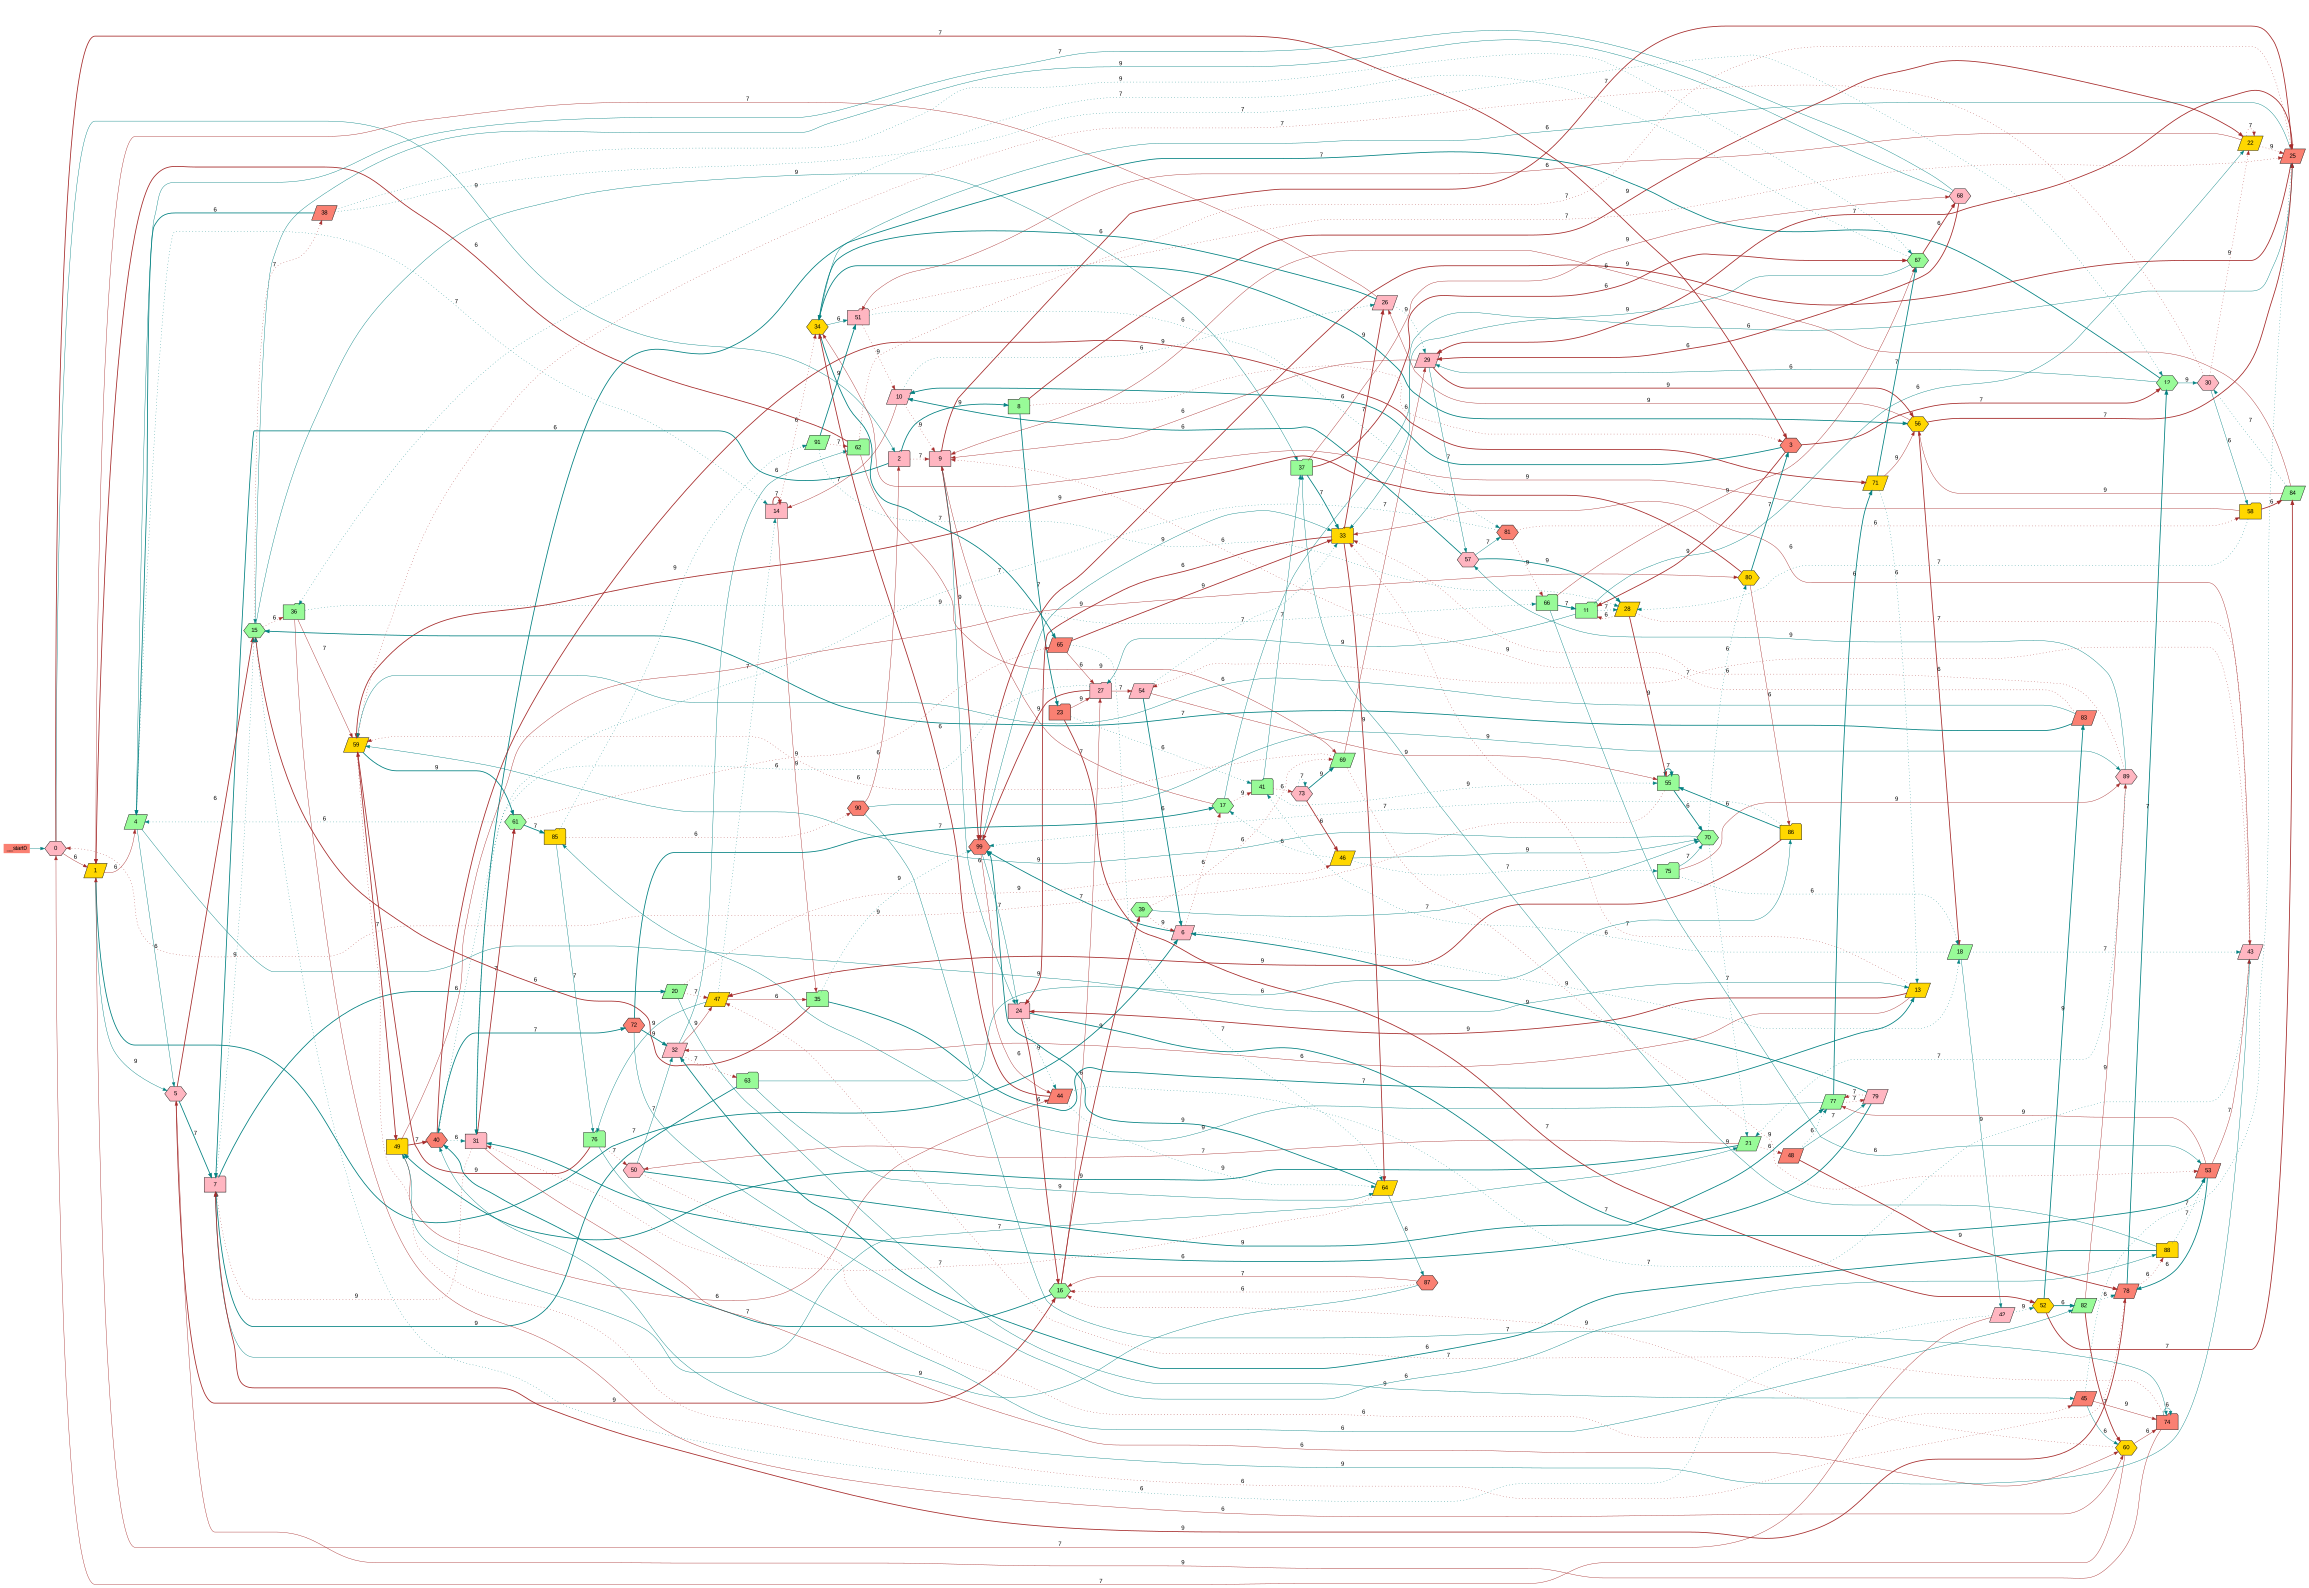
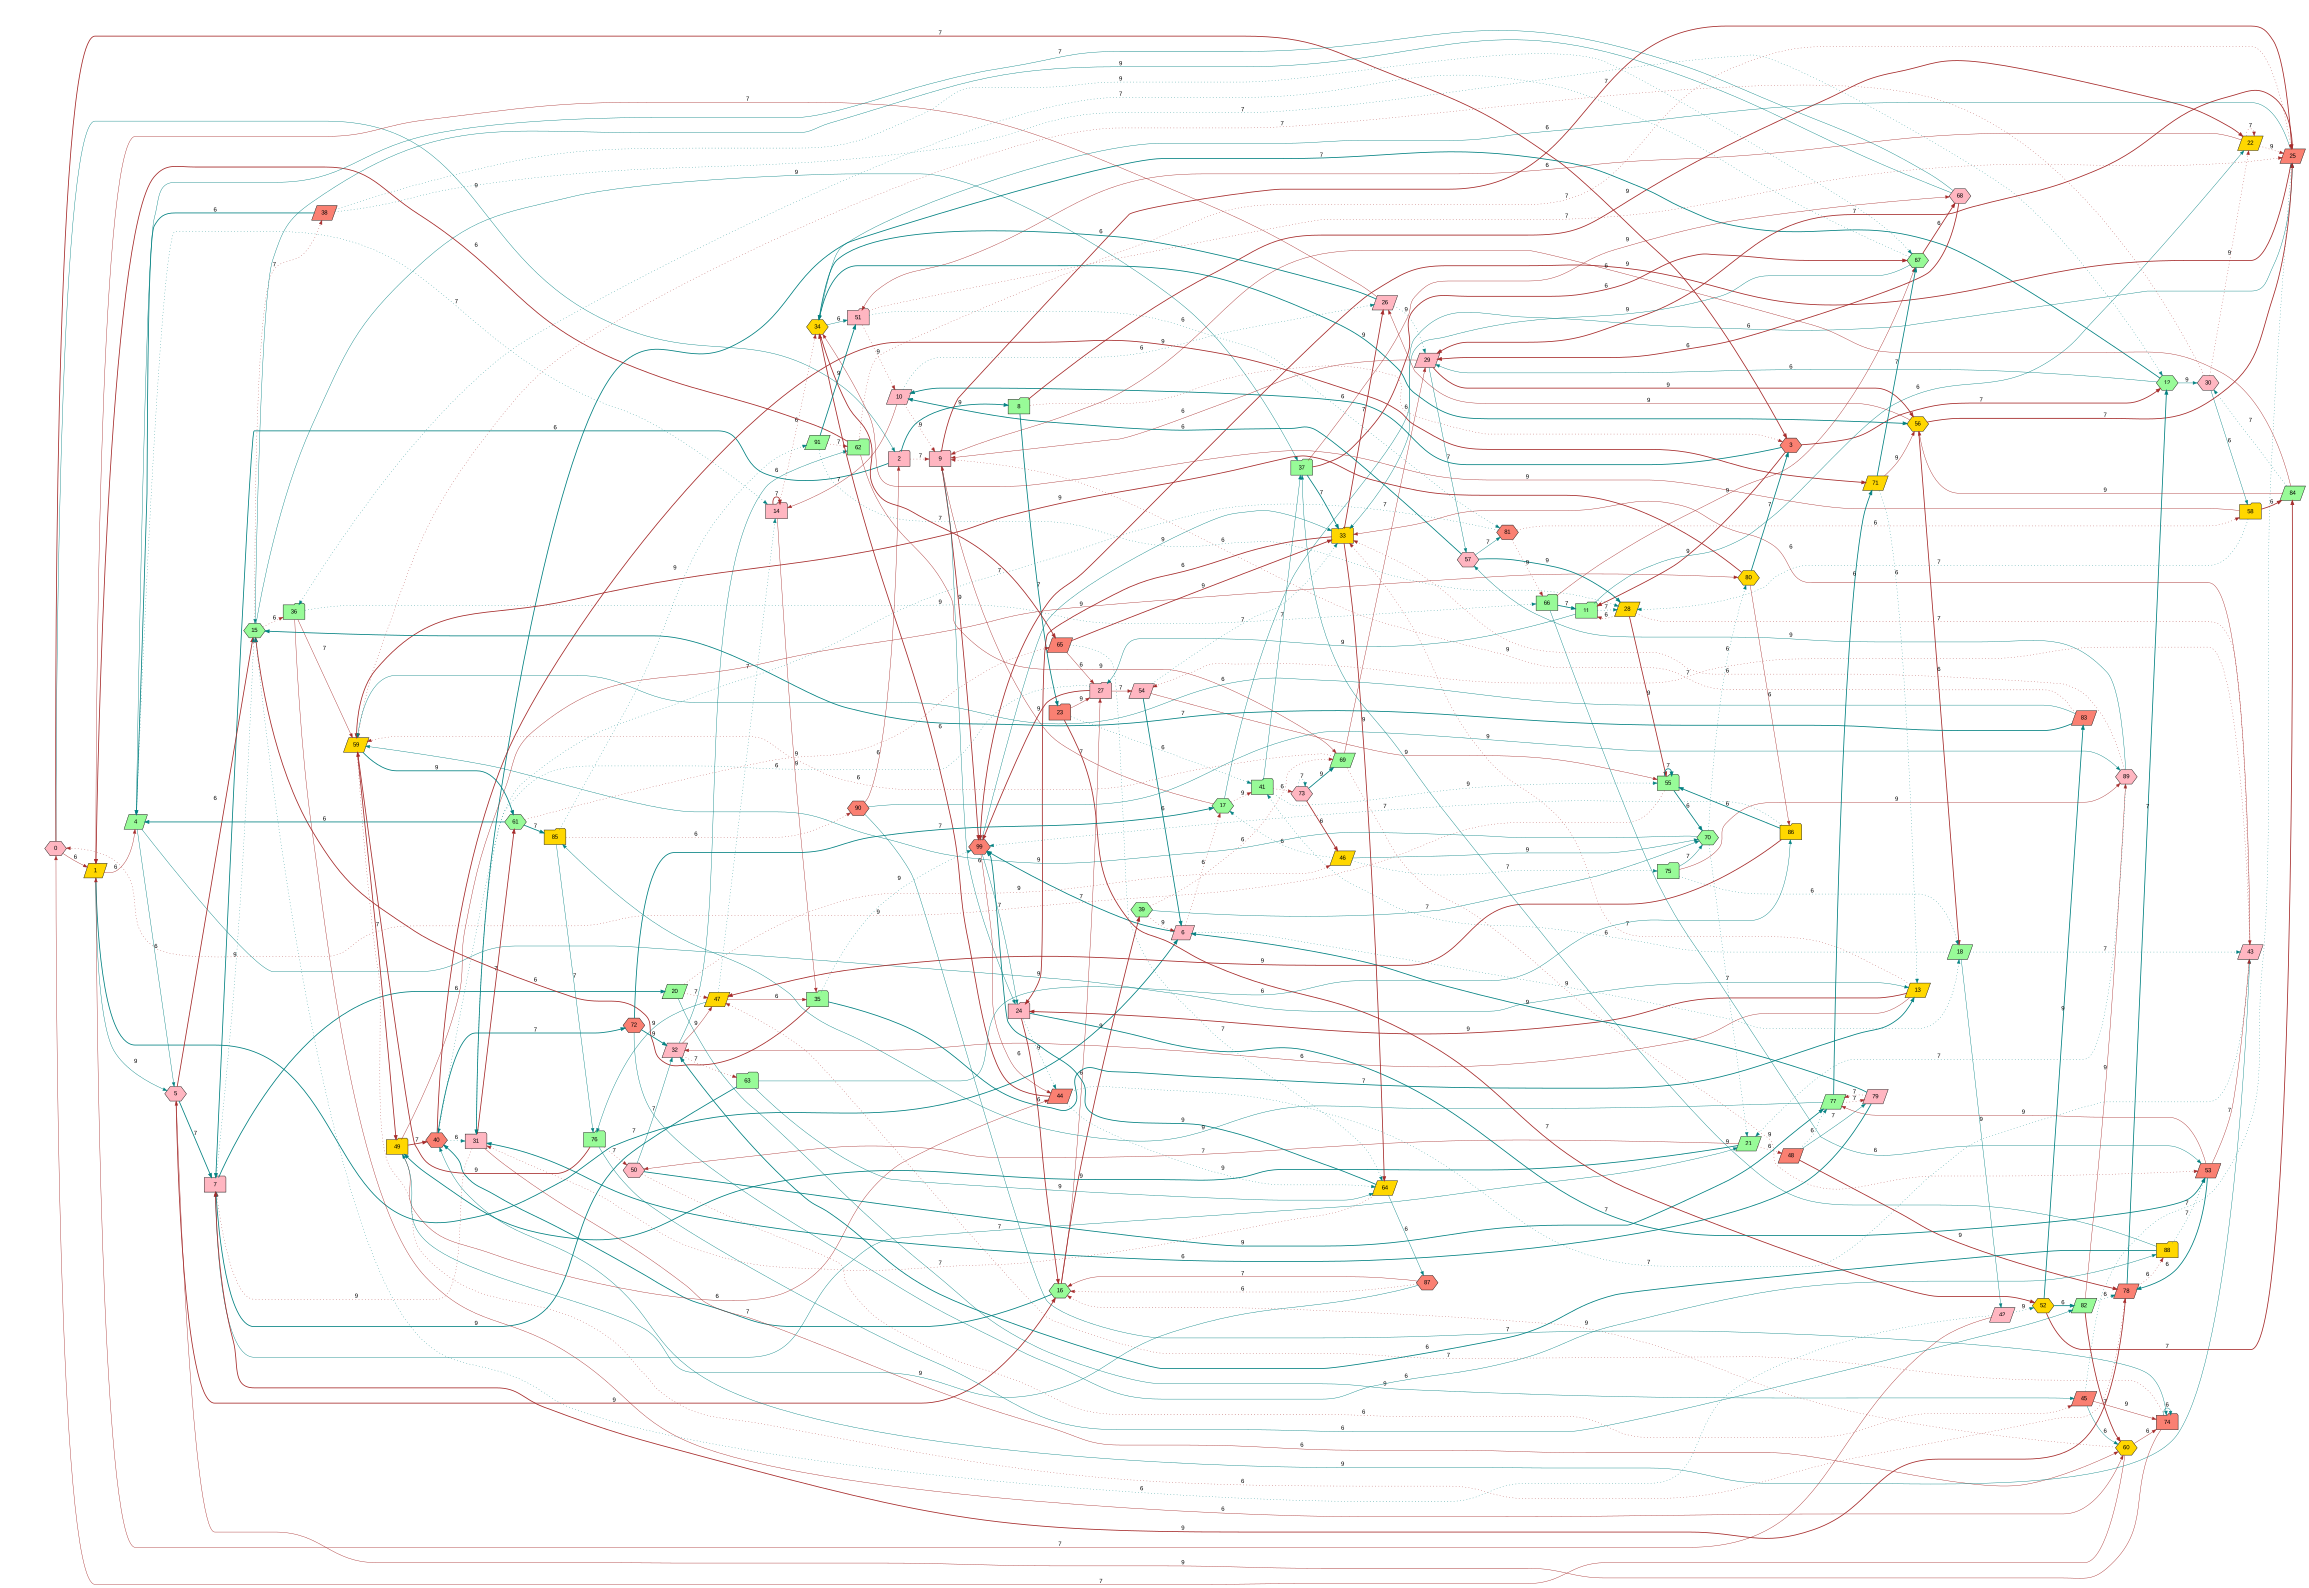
(902, 507) -> (902, 507)
(327, 822) -> (327, 822)
(17, 849) -> none
